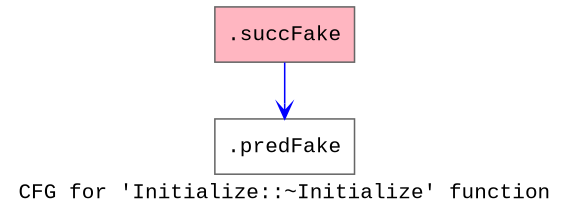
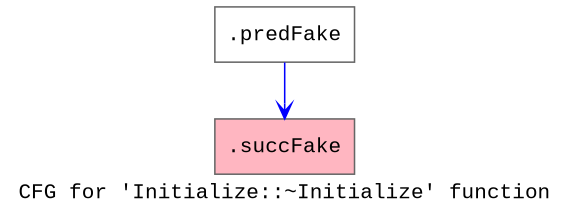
(285, 83) -> (285, 83)
